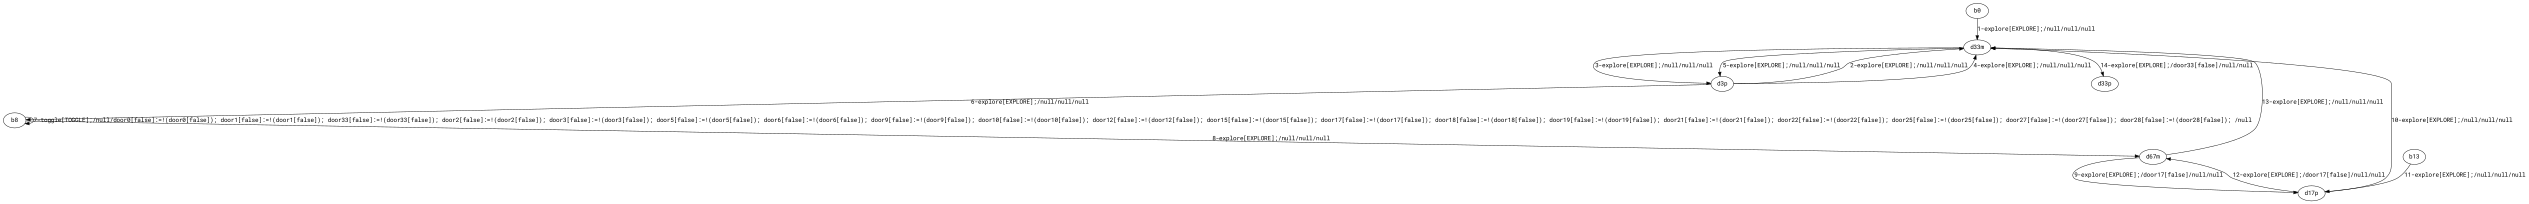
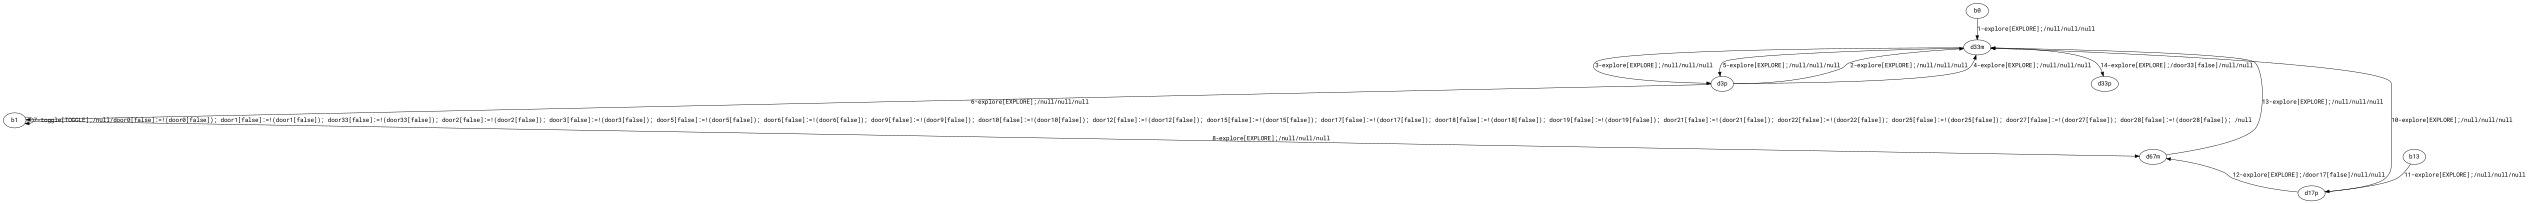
(15, 120) -> (15, 120)
(2146, 187) -> none
